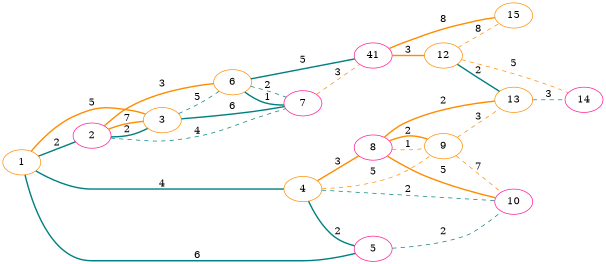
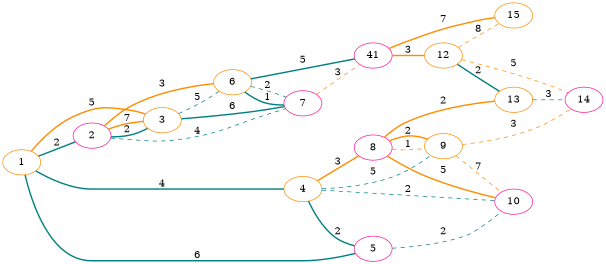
(443, 19) -> (443, 19)
(479, 123) -> (519, 134)
(379, 181) -> (379, 181)
